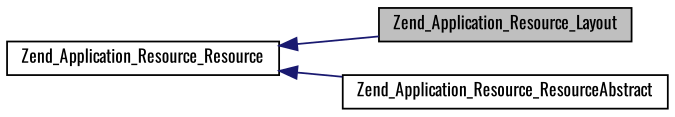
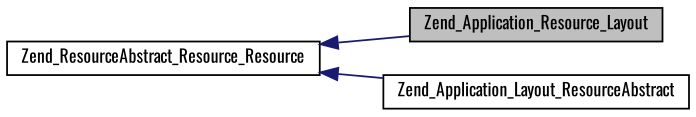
(143, 58) -> (163, 58)
(505, 92) -> (536, 92)
